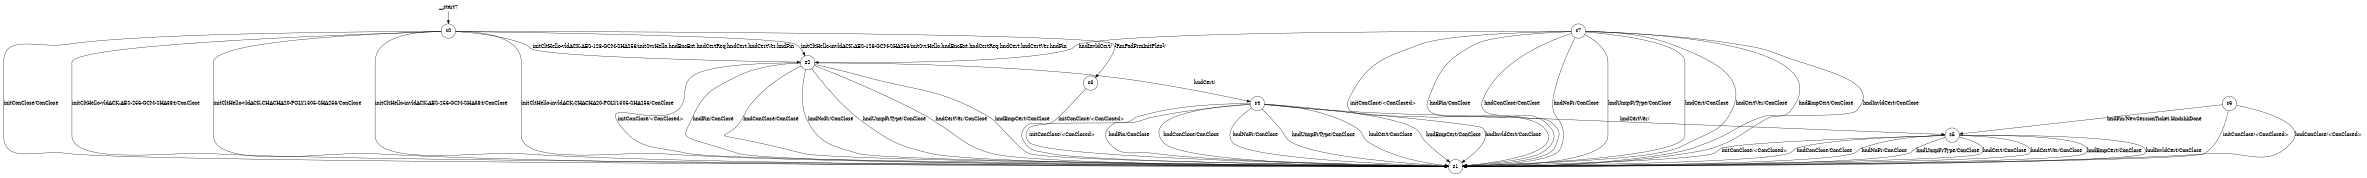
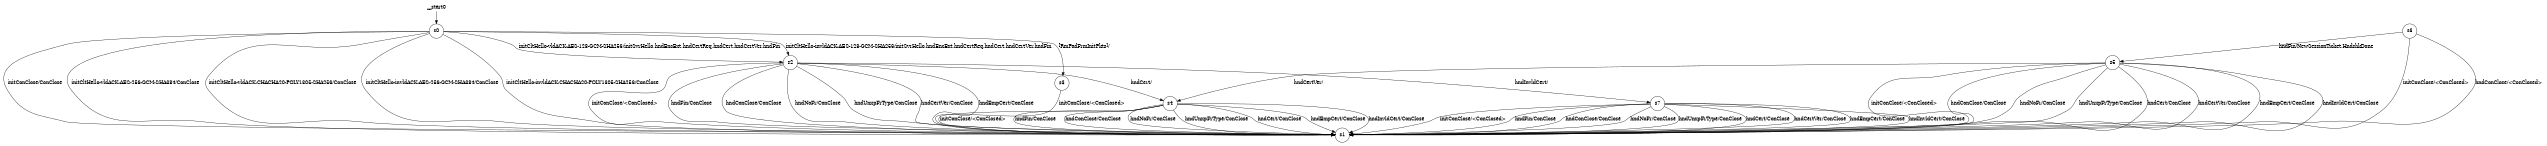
(448, 8) -> (436, 8)
(1193, 36) -> (1223, 71)
(1603, 121) -> (1641, 67)
